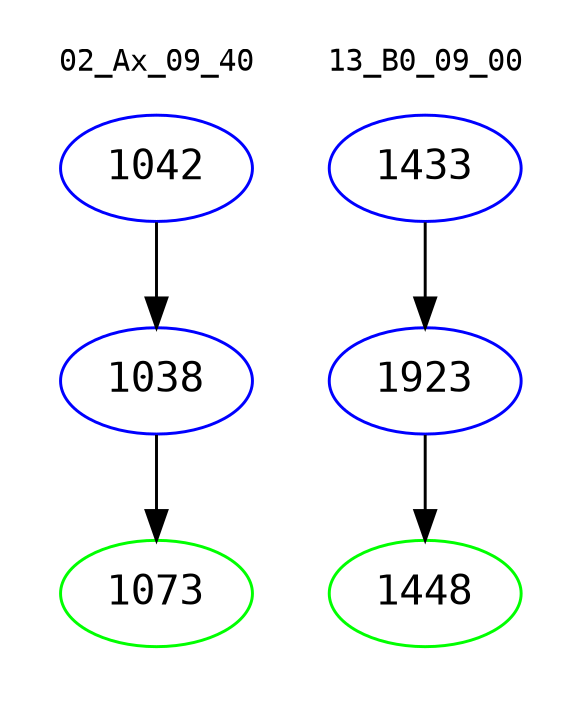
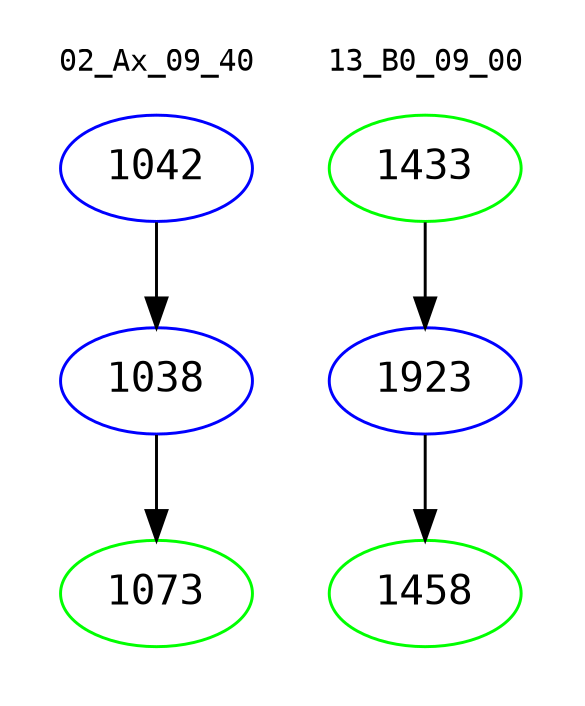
(425, 168) -> (425, 168)
(425, 594) -> (425, 594)
